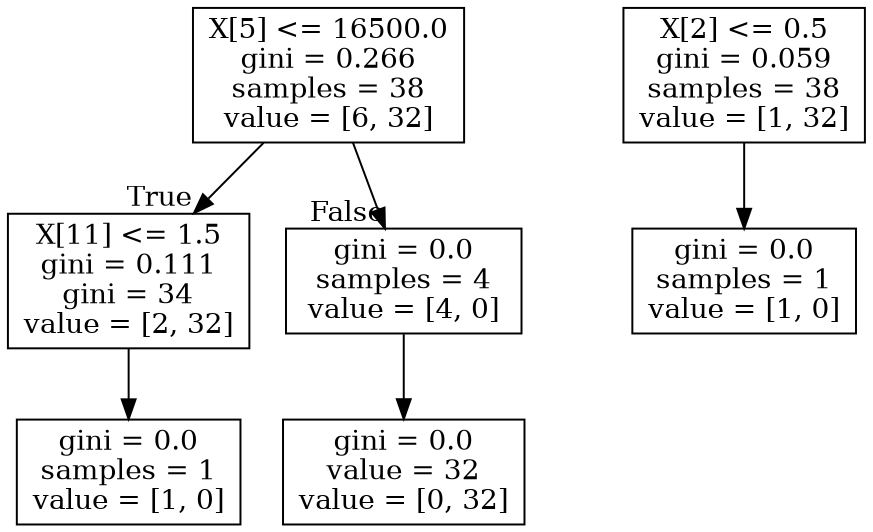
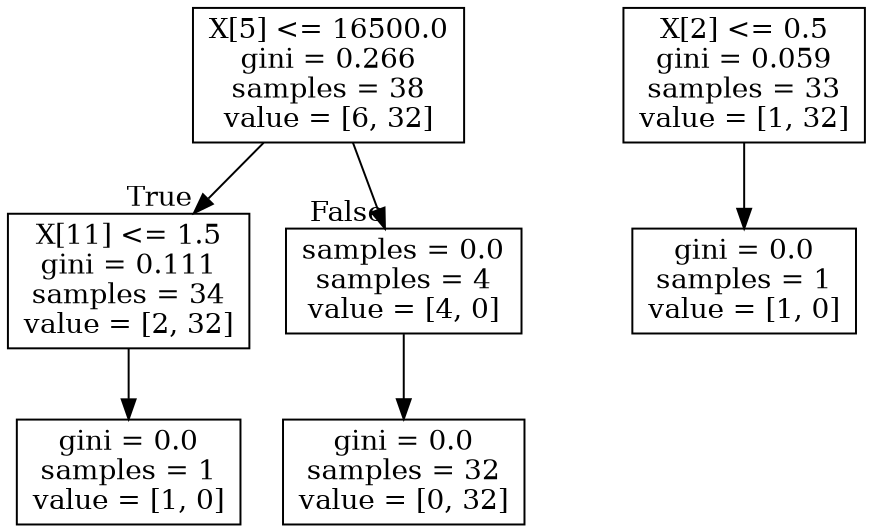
(744, 75) -> (744, 75)
(129, 281) -> (129, 281)
(404, 281) -> (404, 281)
(404, 472) -> (404, 472)
